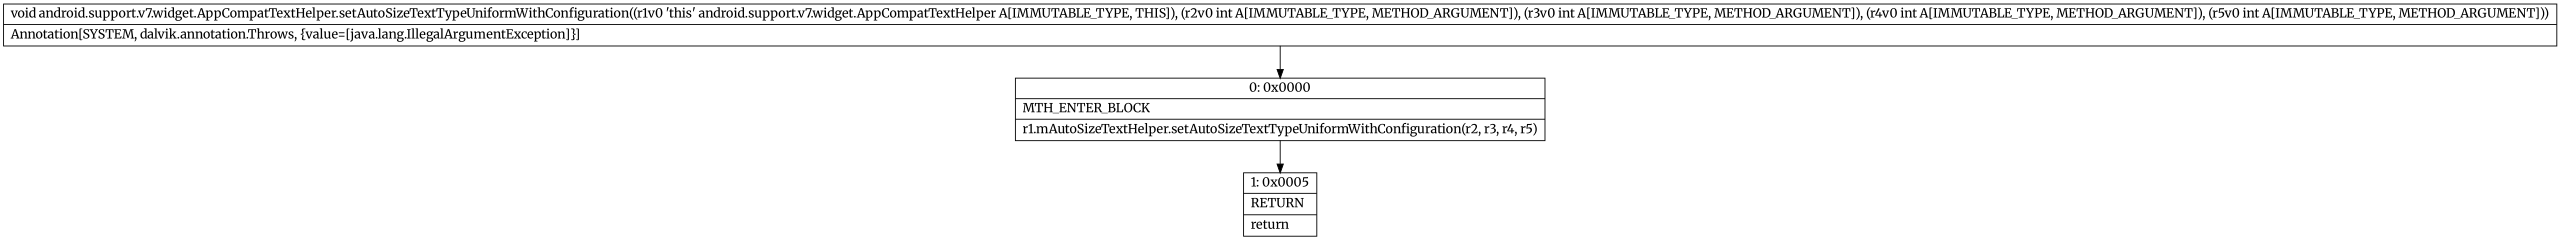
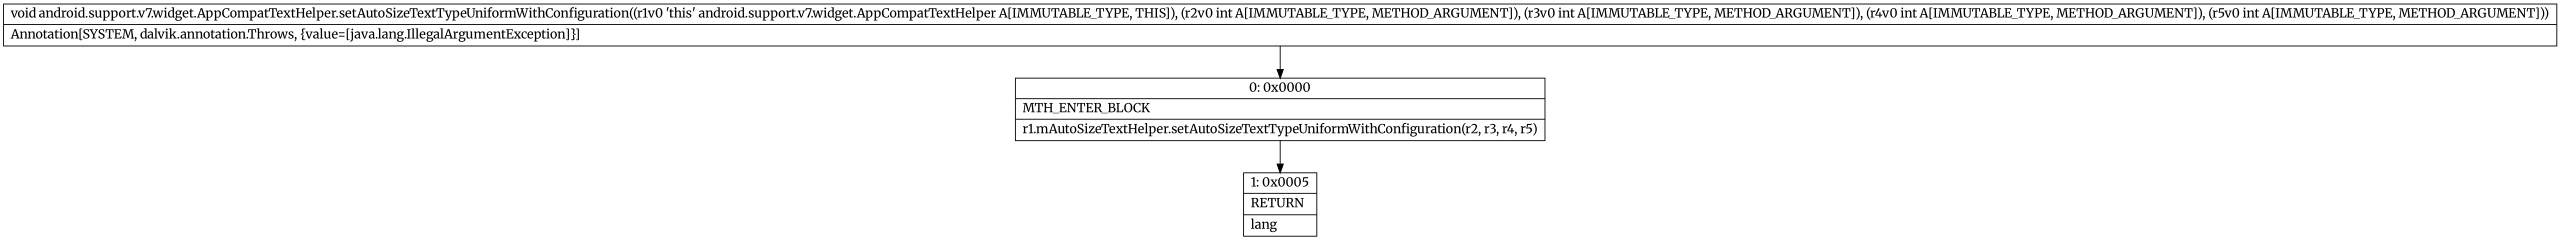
(1270, 225) -> (1264, 225)
